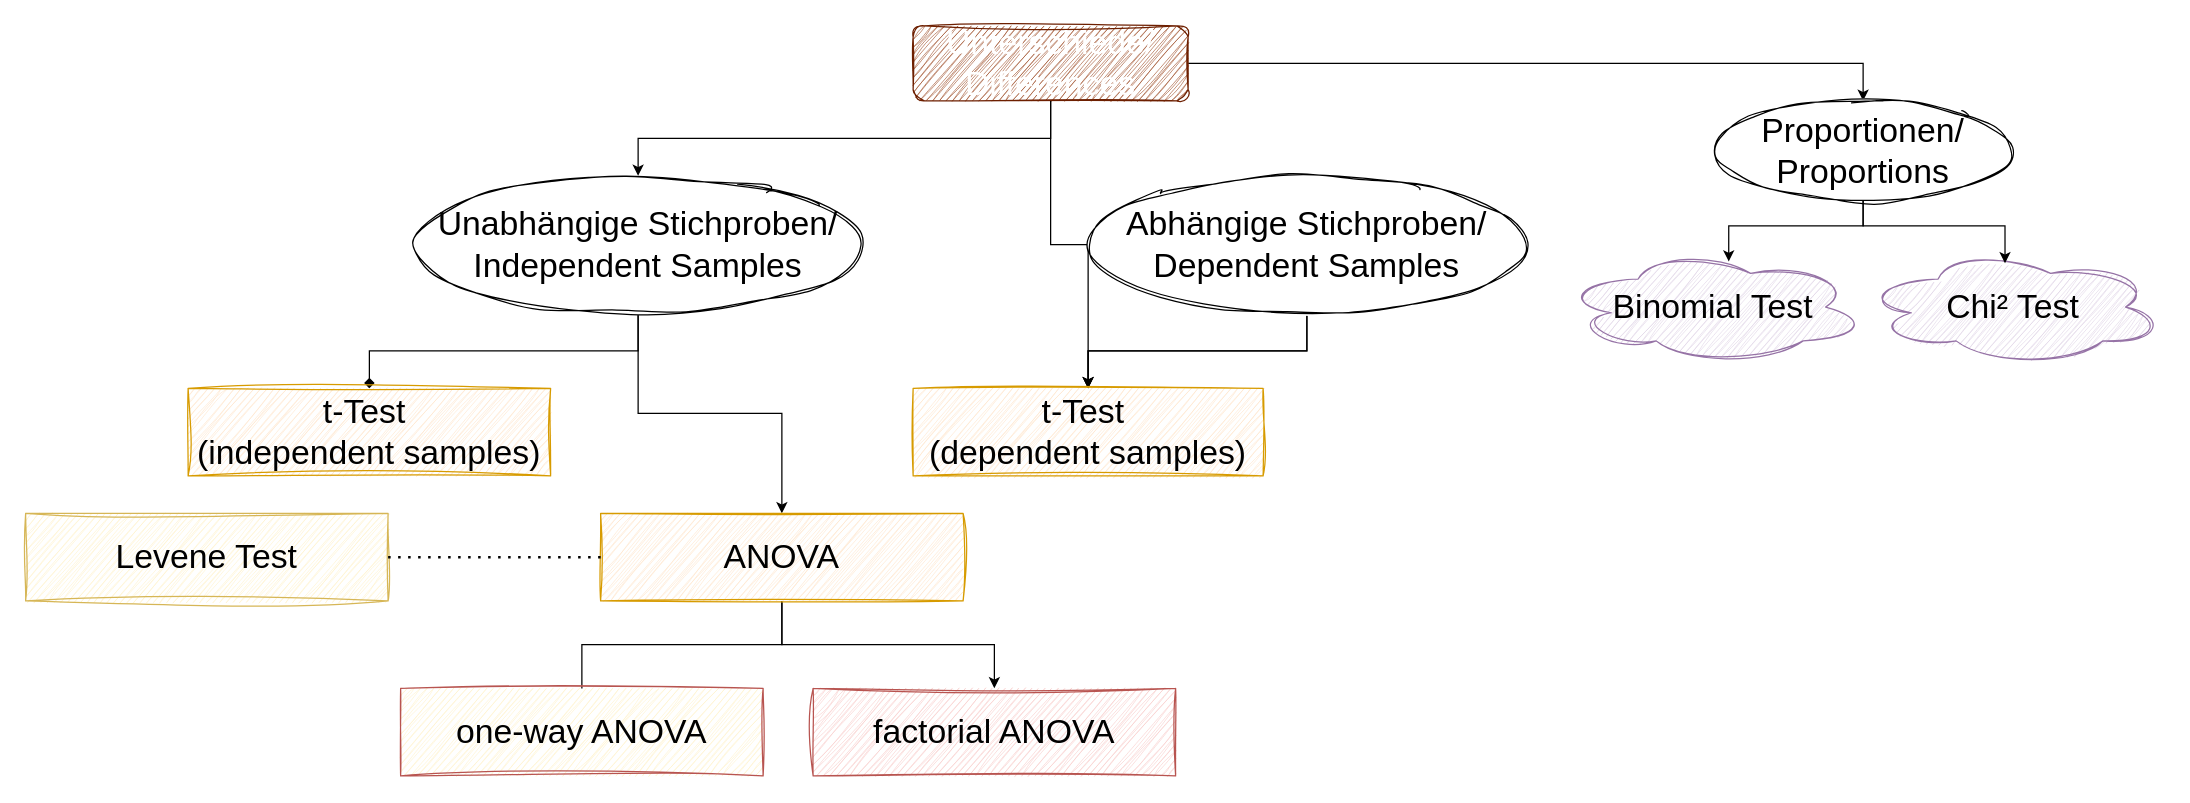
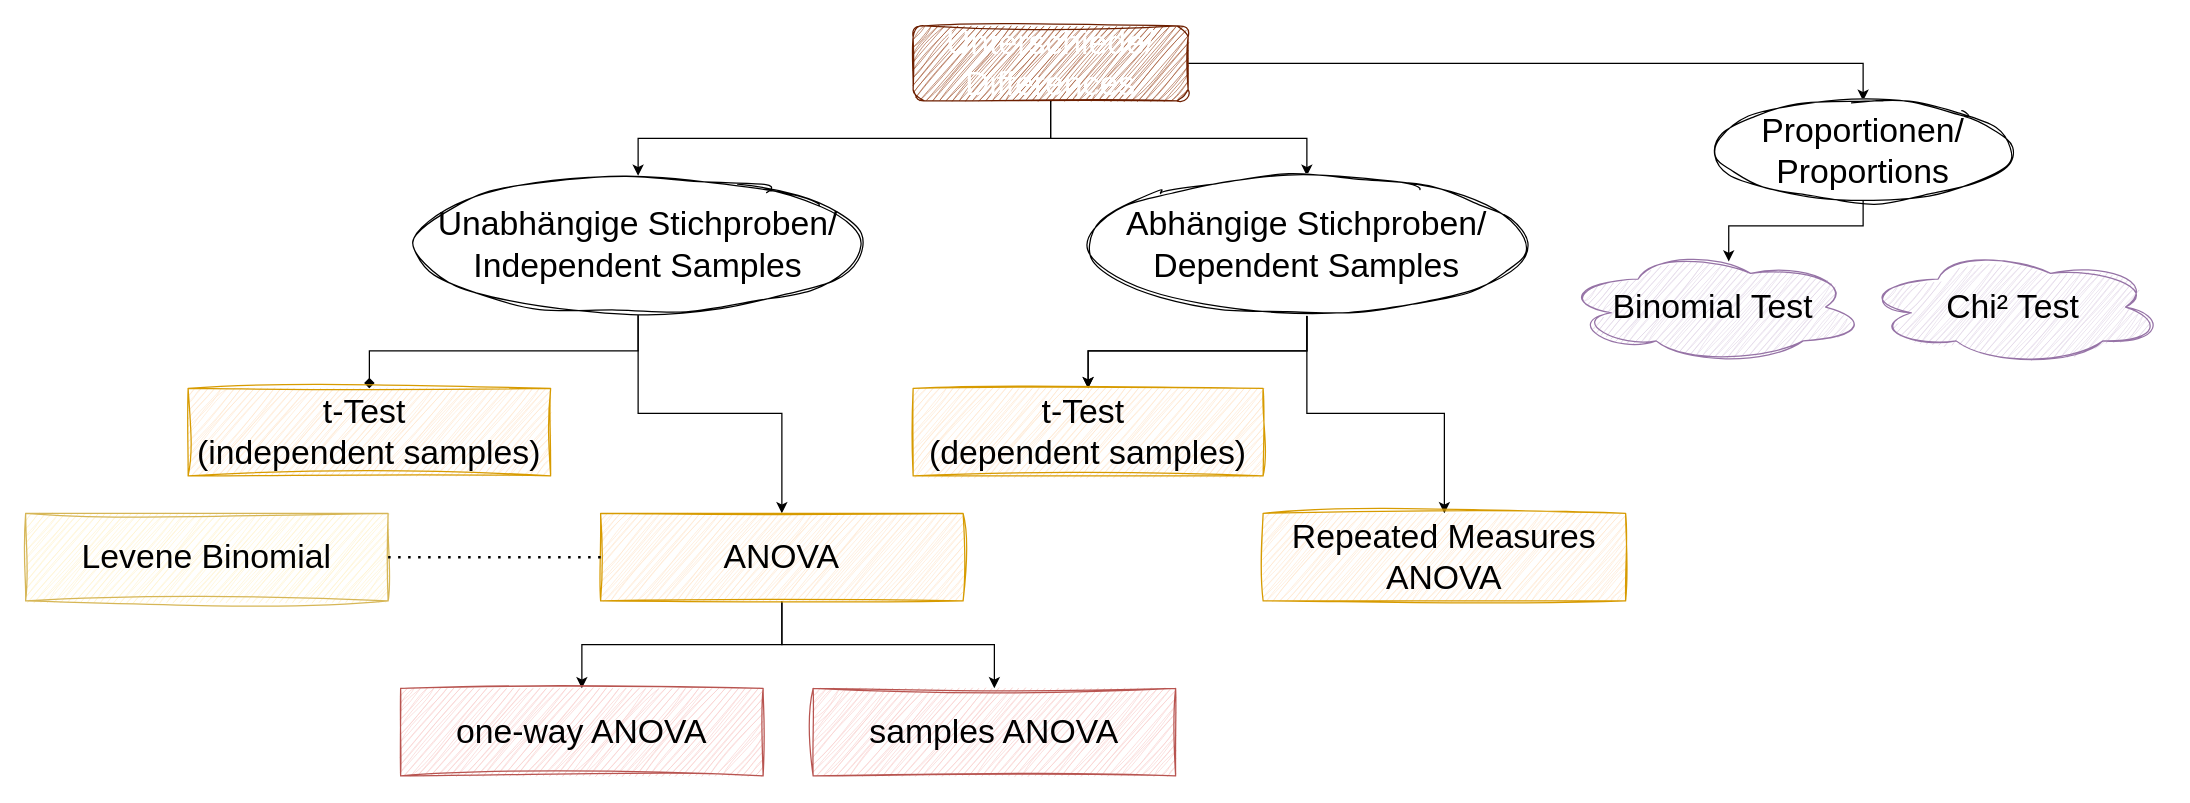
(1051, 207) -> (1194, 138)
(1949, 226) -> none
none -> (1390, 413)
(207, 557) -> (207, 557)
none -> (1444, 557)
(582, 681) -> (582, 678)
(582, 732) -> (582, 732)
(994, 732) -> (994, 732)
